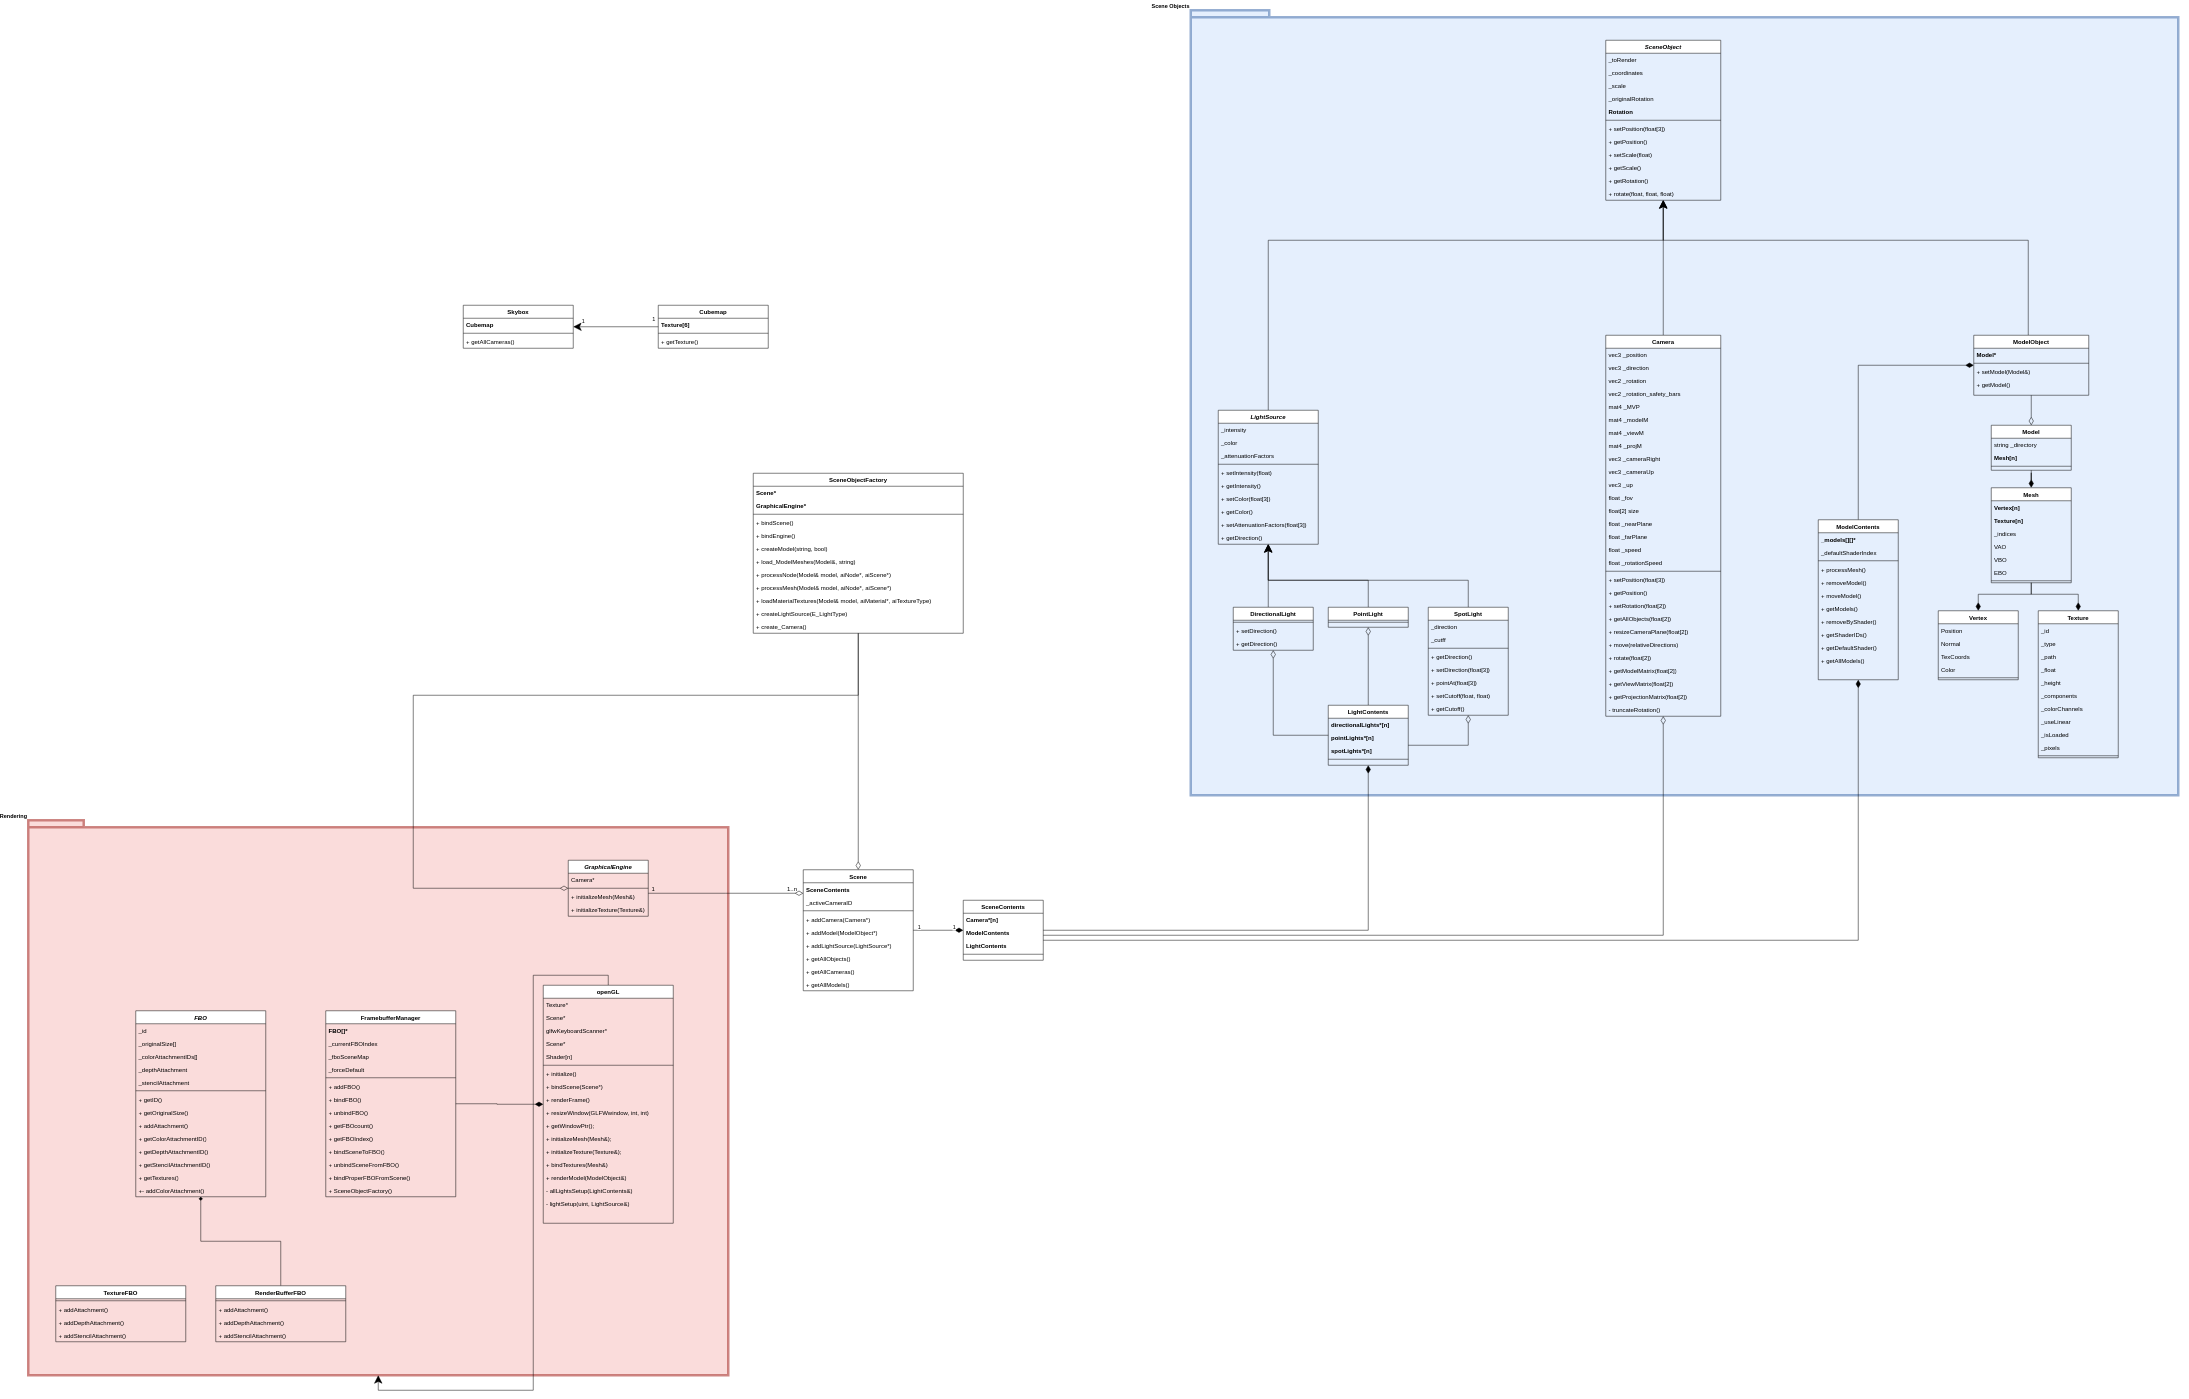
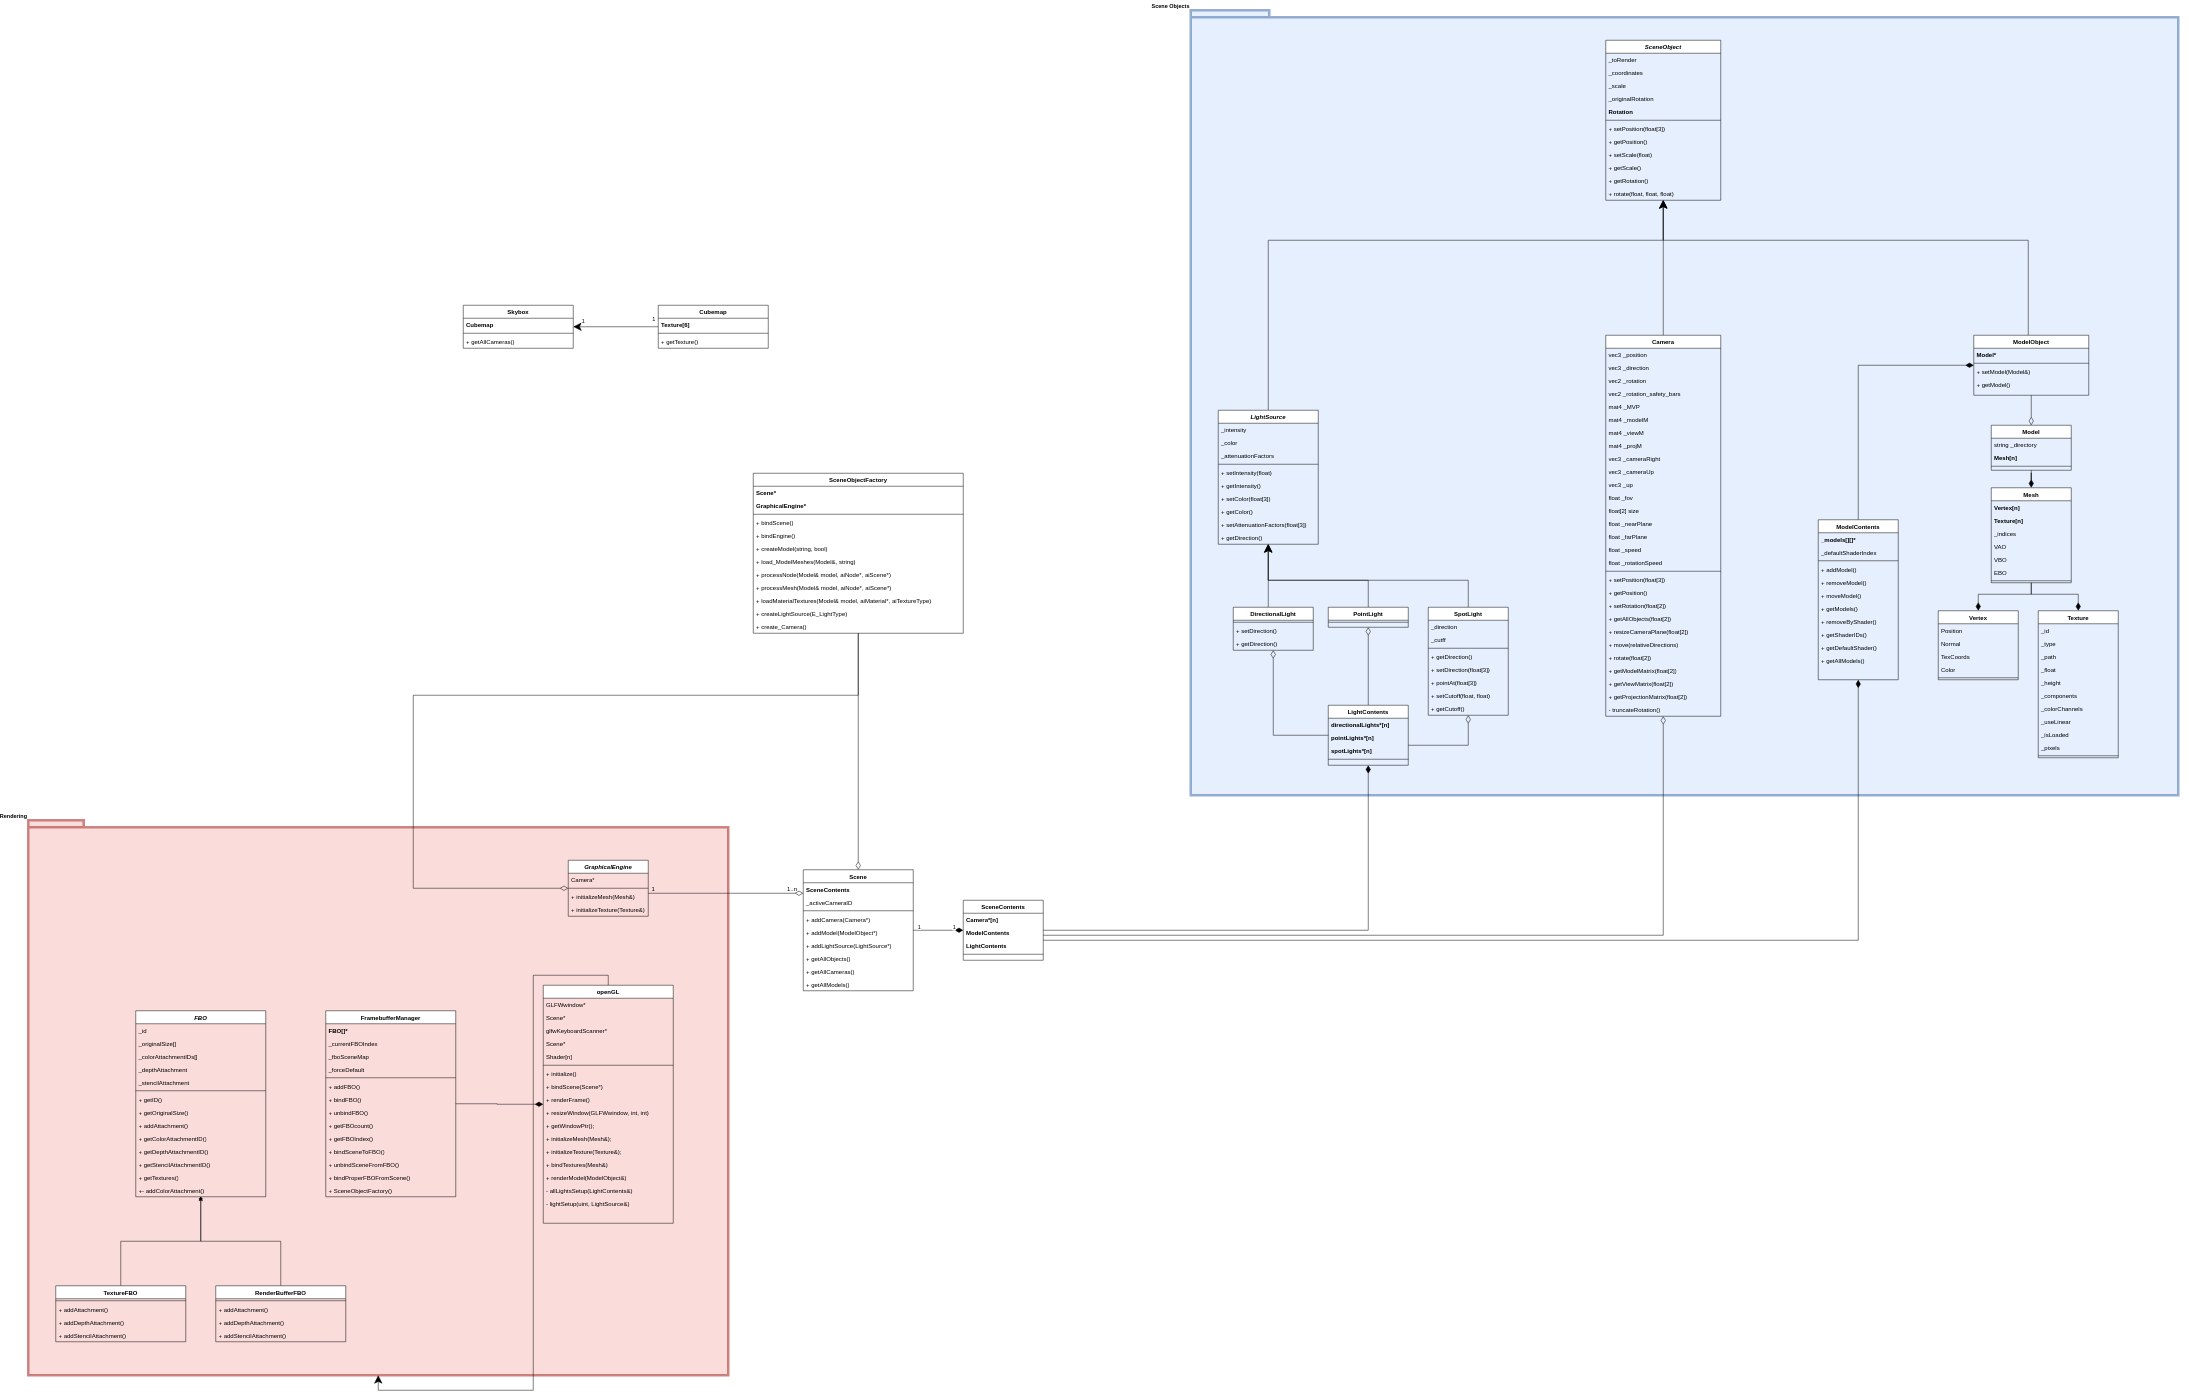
(1846, 570) -> (1840, 570)
(559, 1005) -> (564, 1005)
none -> (137, 1241)
